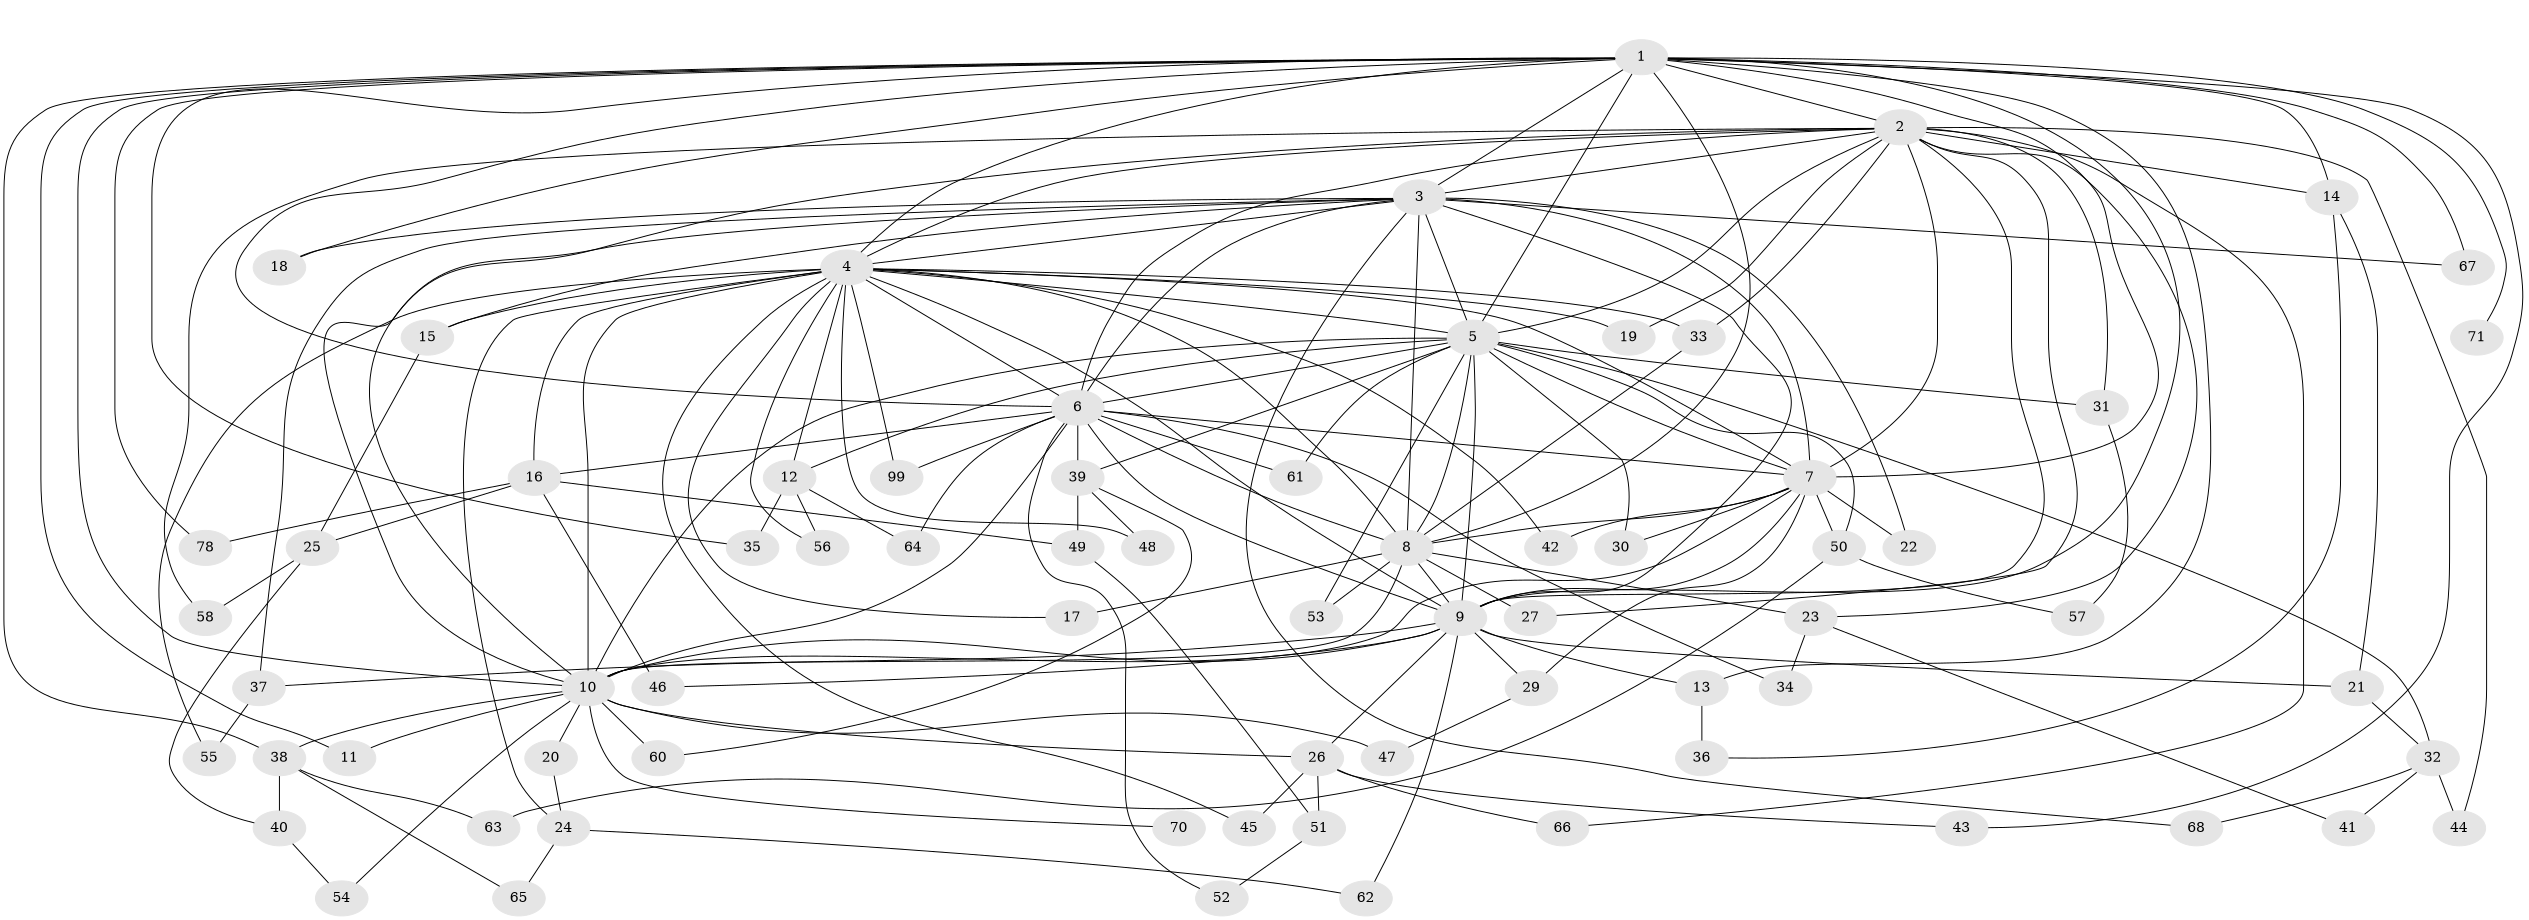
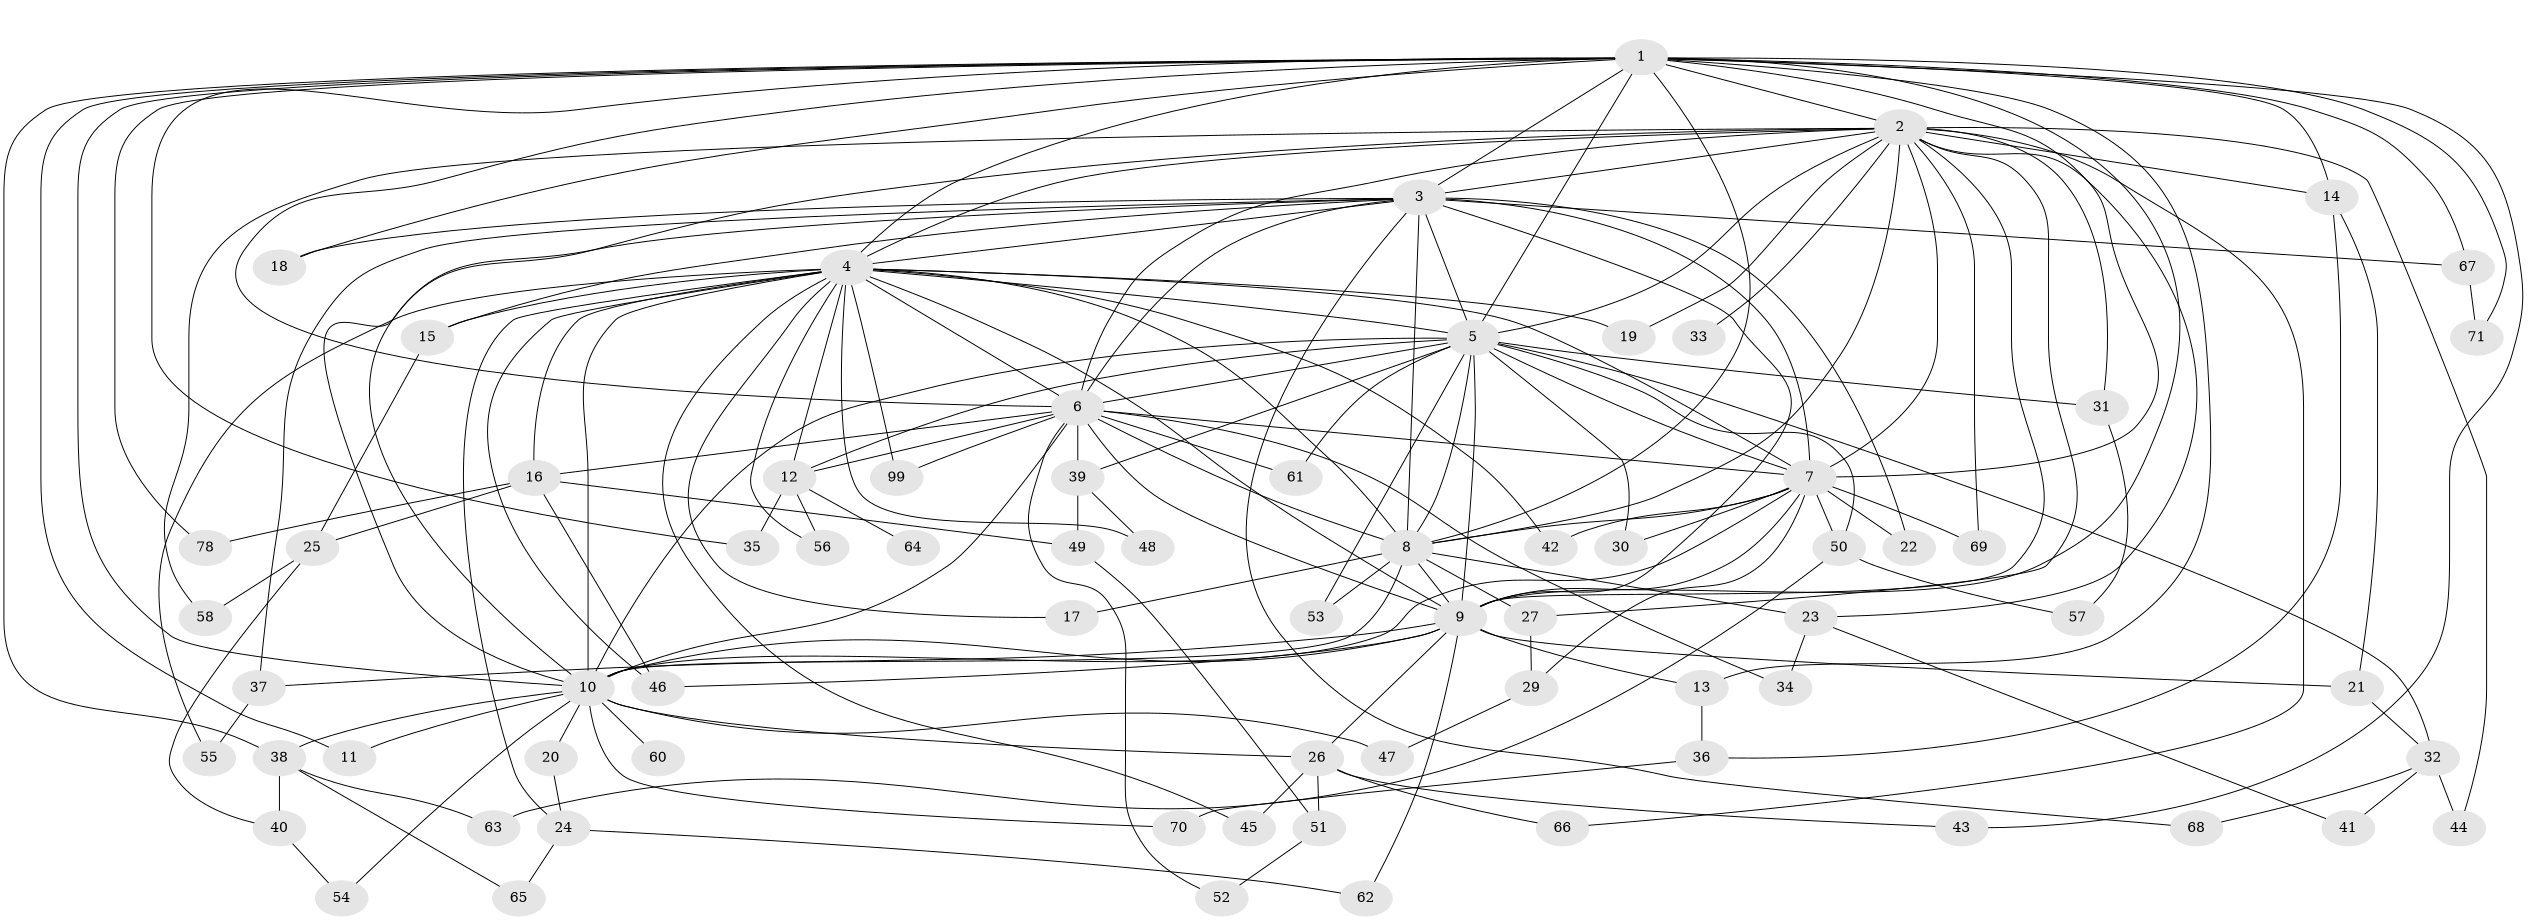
(1318, 284) -> (501, 378)
none -> (2472, 302)
(1553, 443) -> (1728, 462)
(975, 459) -> (934, 443)
none -> (1979, 548)
(1496, 653) -> (1531, 654)
(1000, 683) -> none
none -> (1449, 784)
